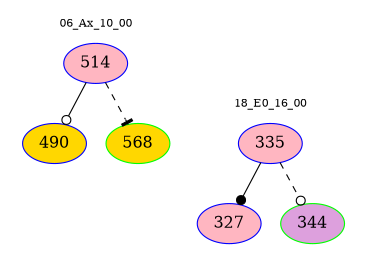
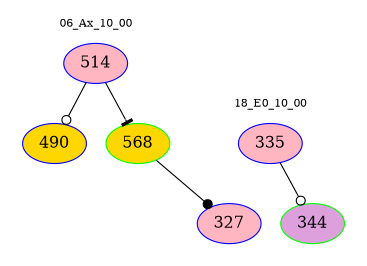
(115, 101) -> (115, 101)
(271, 104) -> (271, 104)
(252, 179) -> (180, 181)
(289, 180) -> (289, 180)
